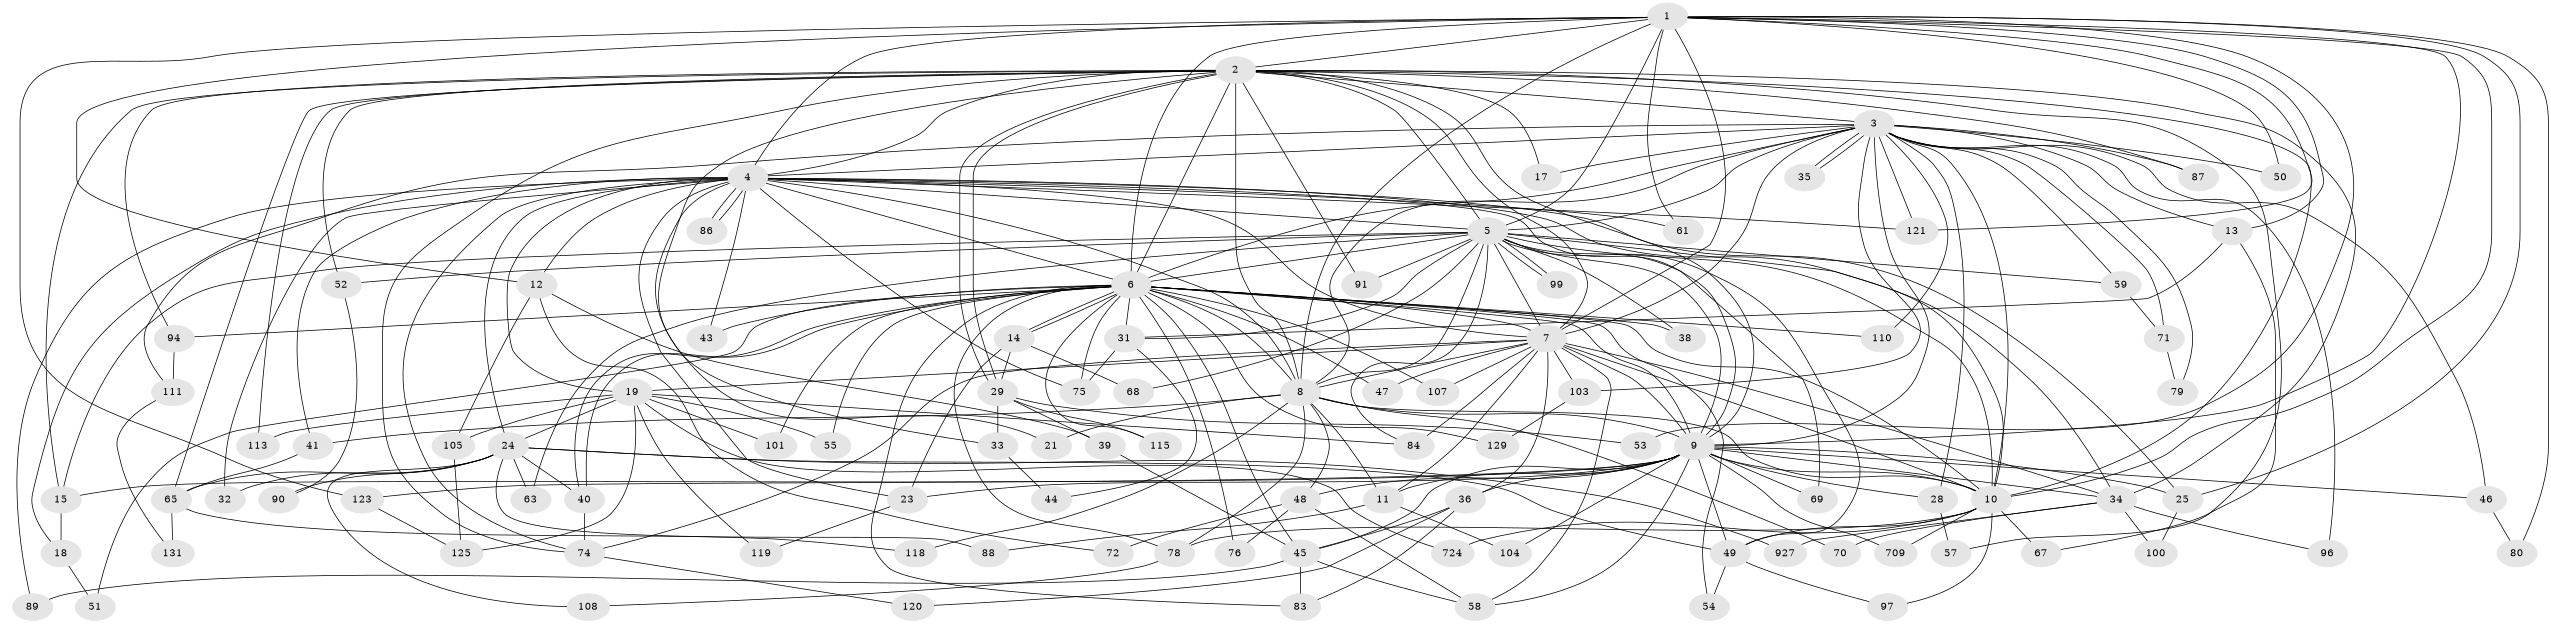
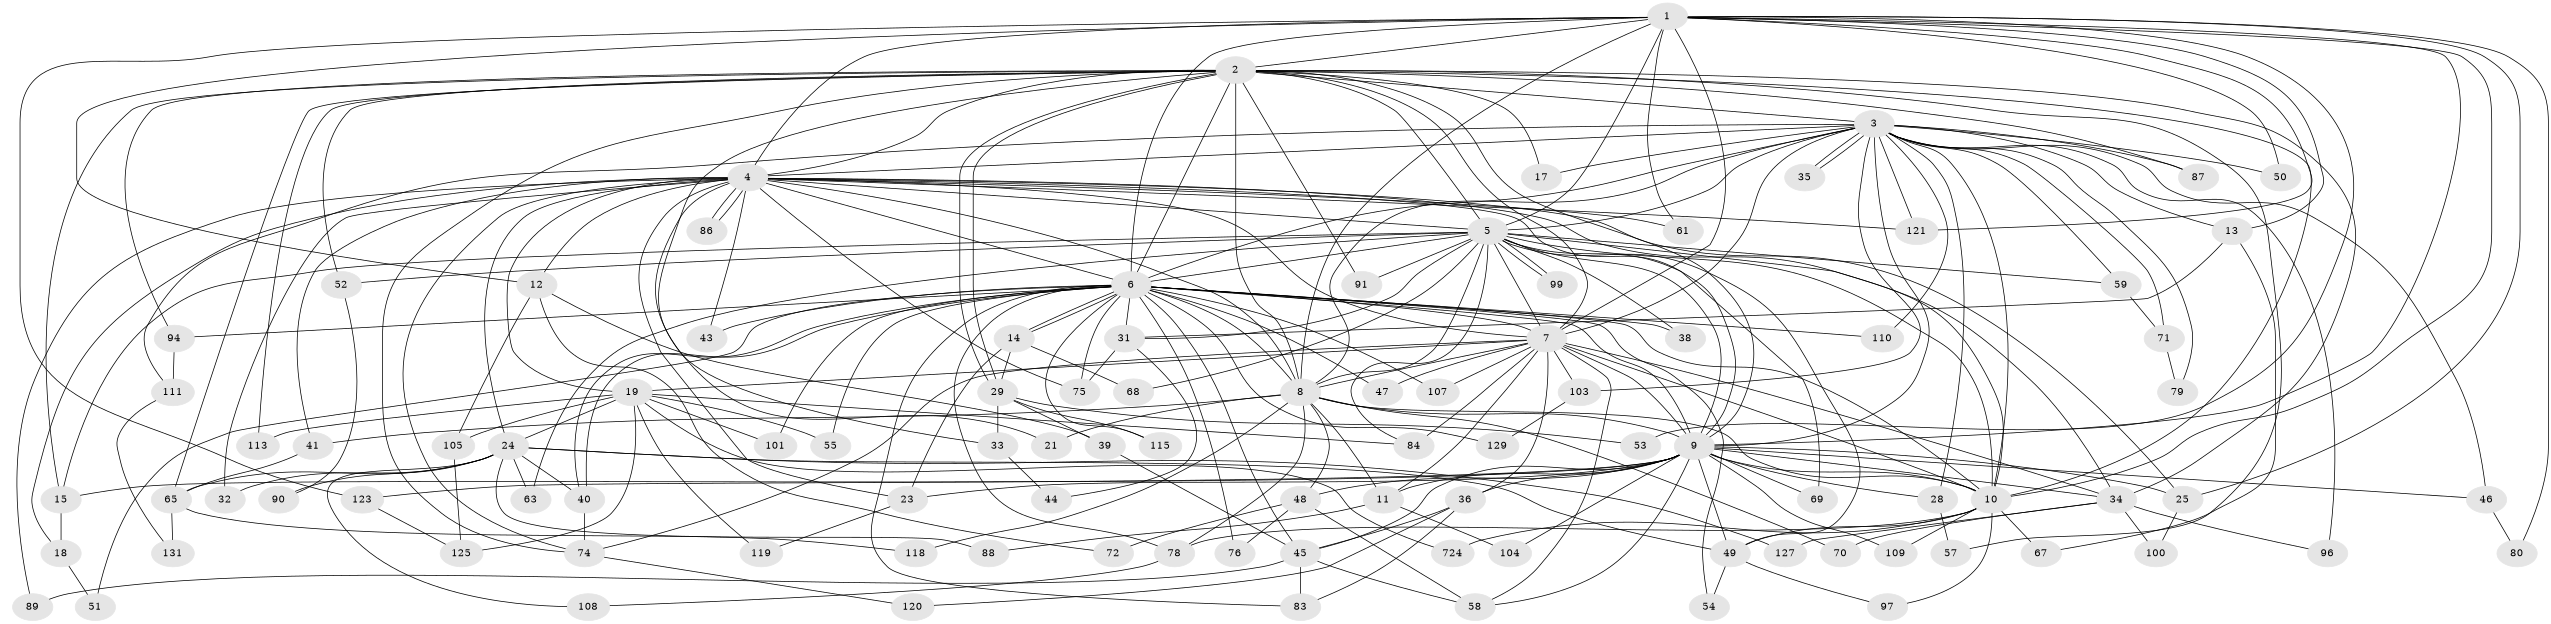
(1785, 553) -> (1785, 553)
(1896, 553) -> (1896, 553)
